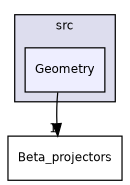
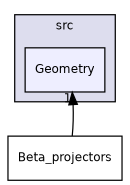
(57, 110) -> (73, 120)
